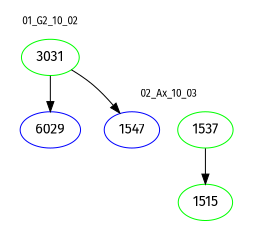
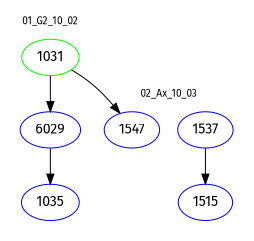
(50, 57) -> (50, 57)
(205, 130) -> (205, 130)
none -> (50, 202)
(205, 202) -> (205, 202)
